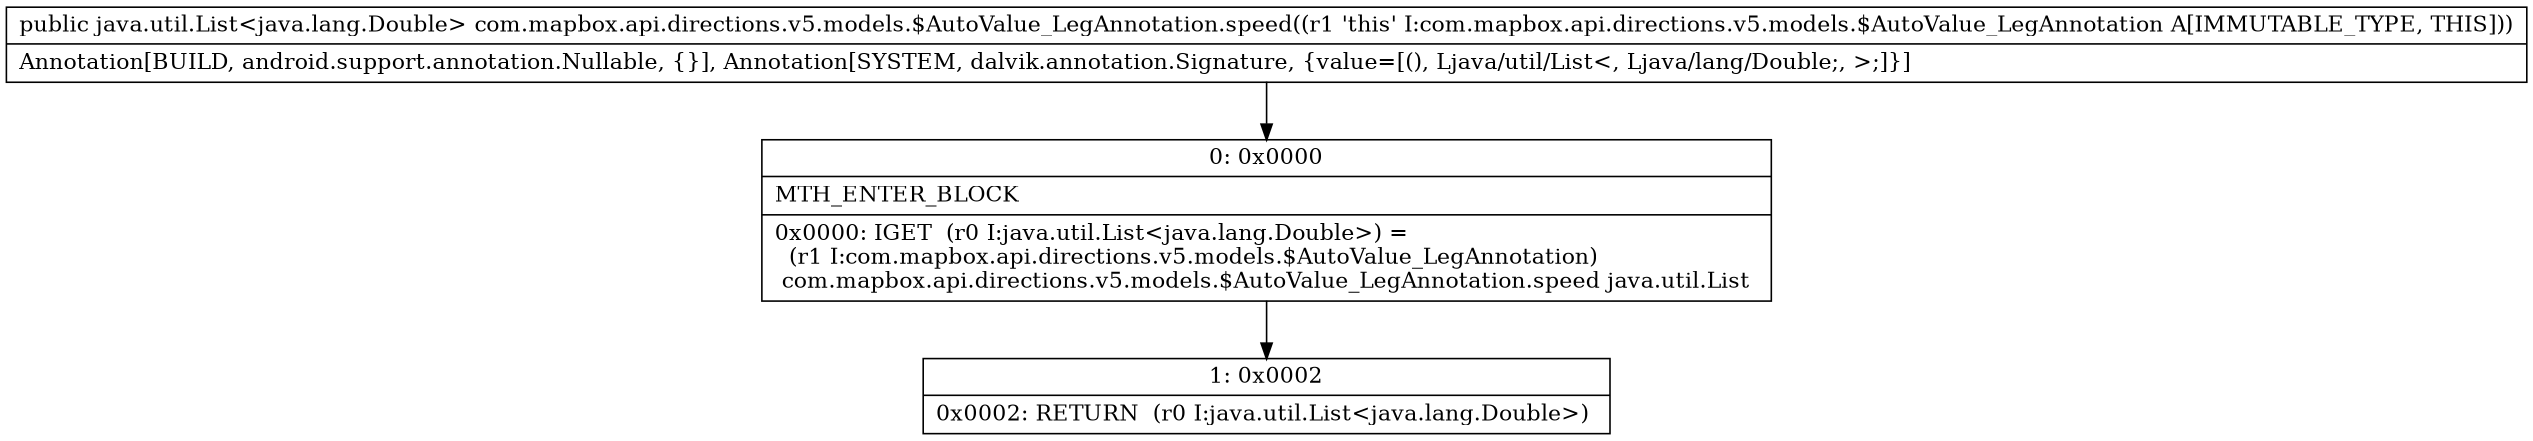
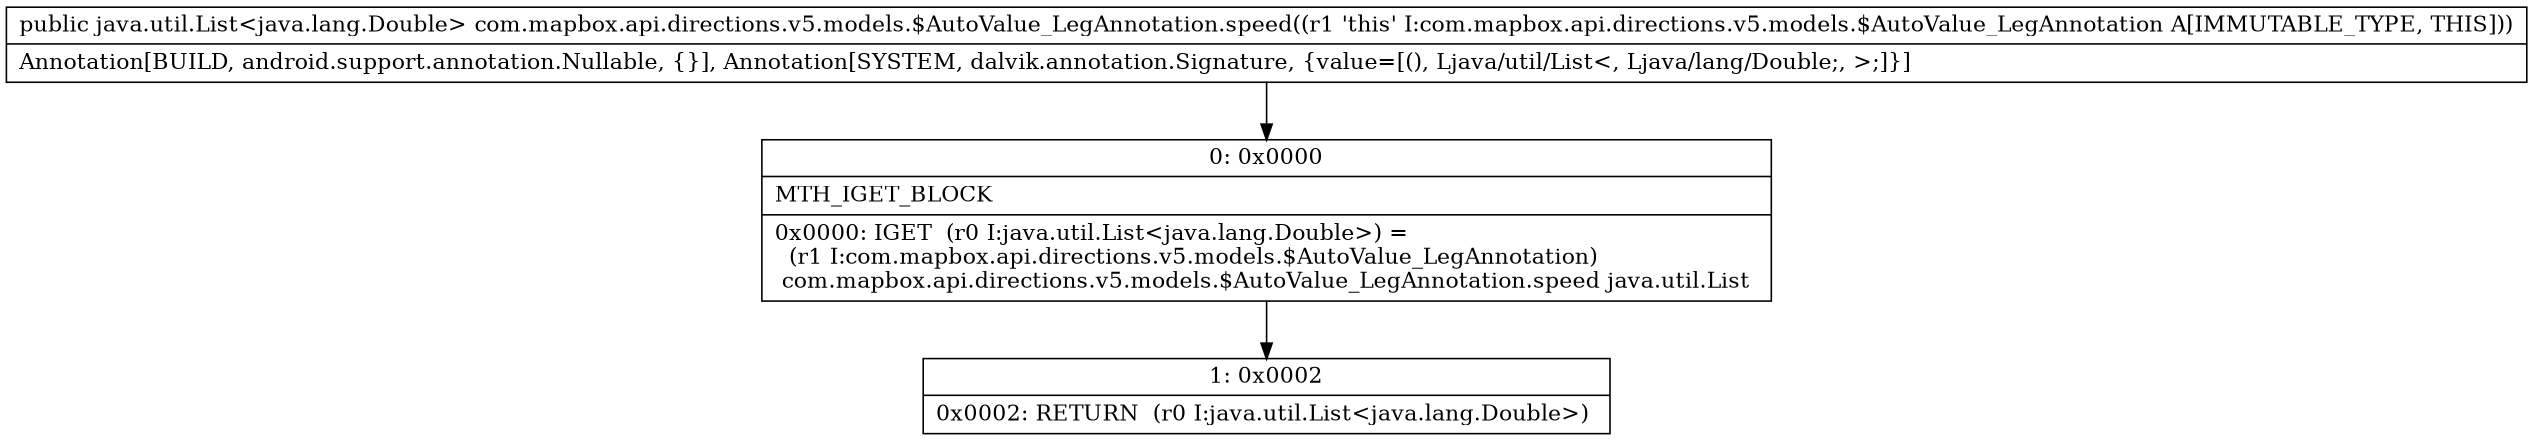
(898, 195) -> (884, 195)
